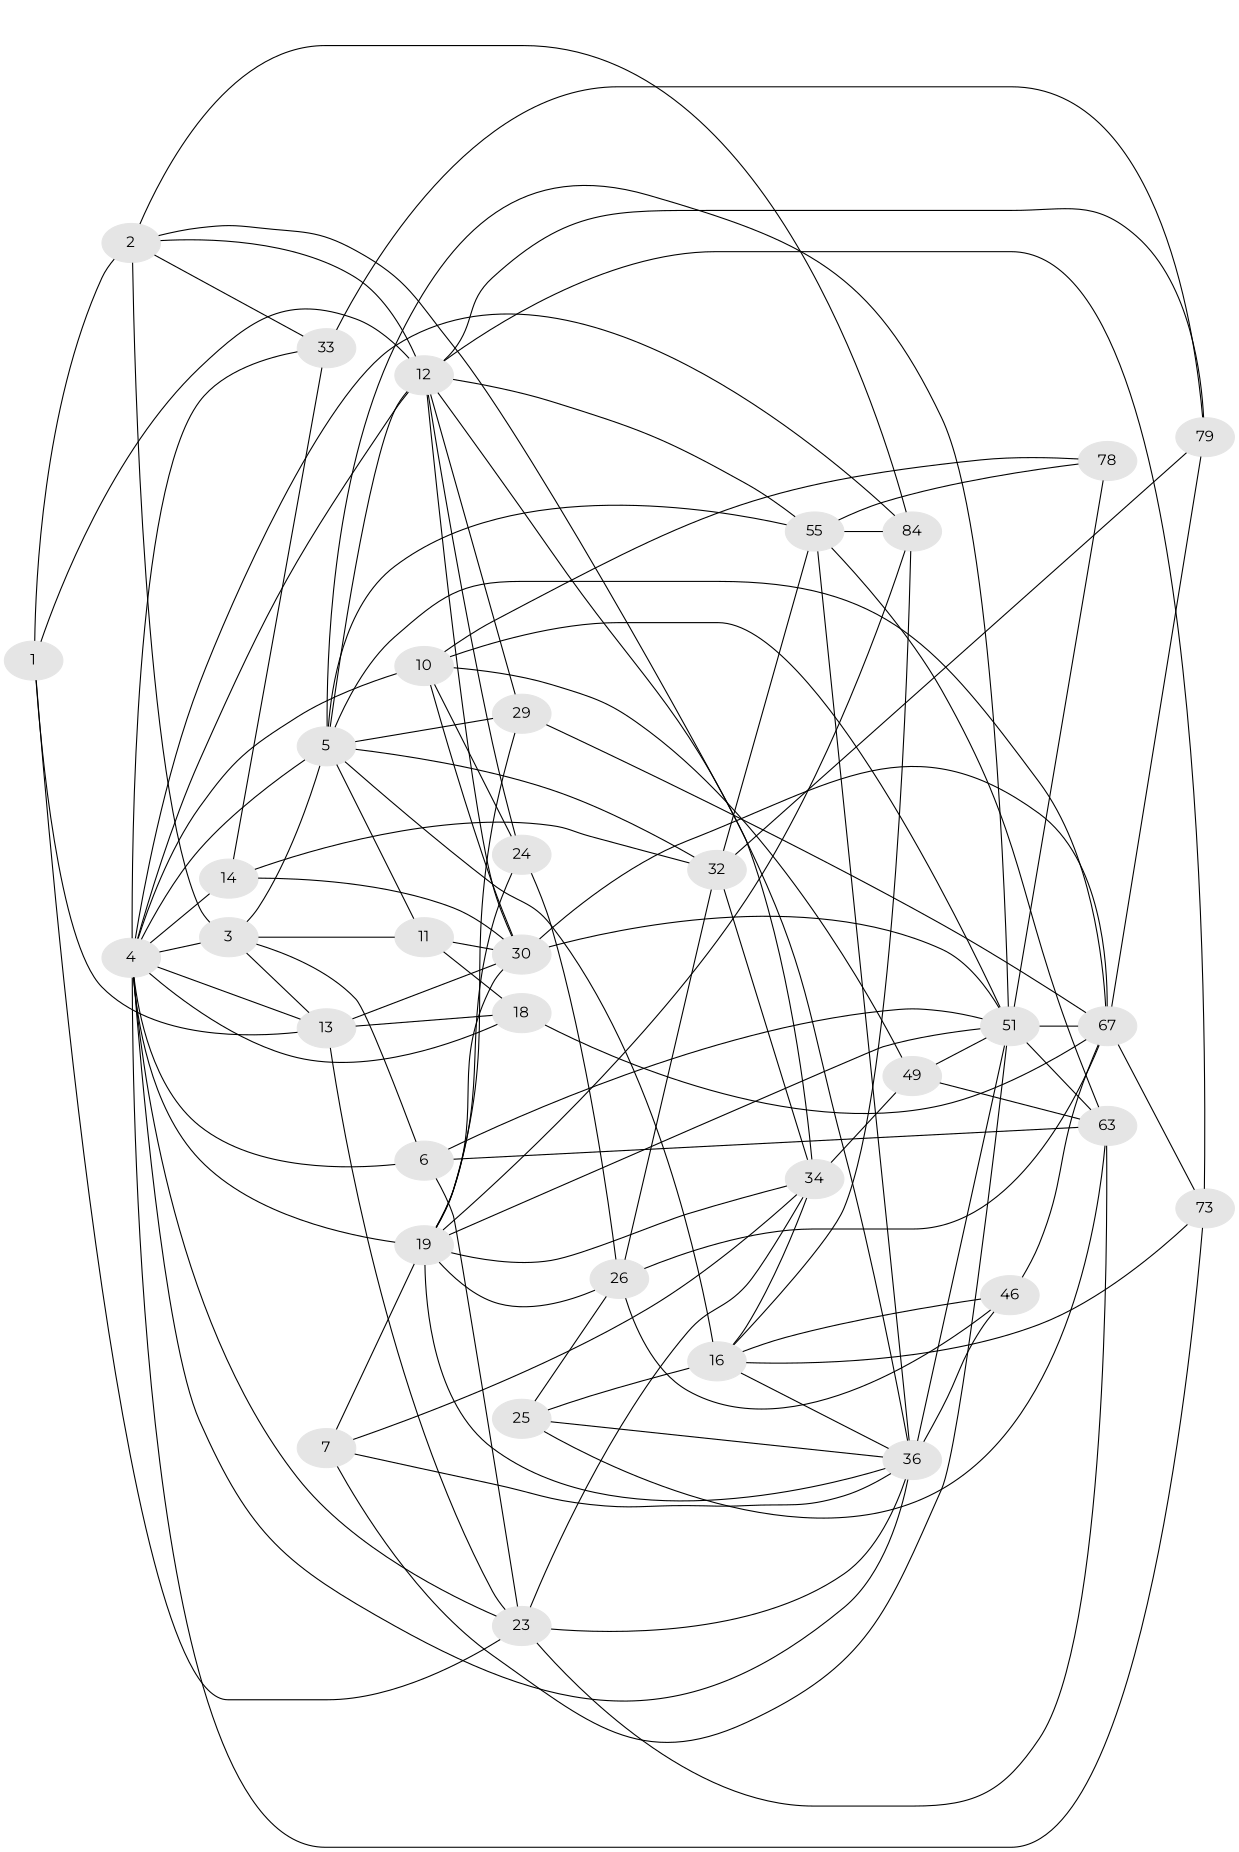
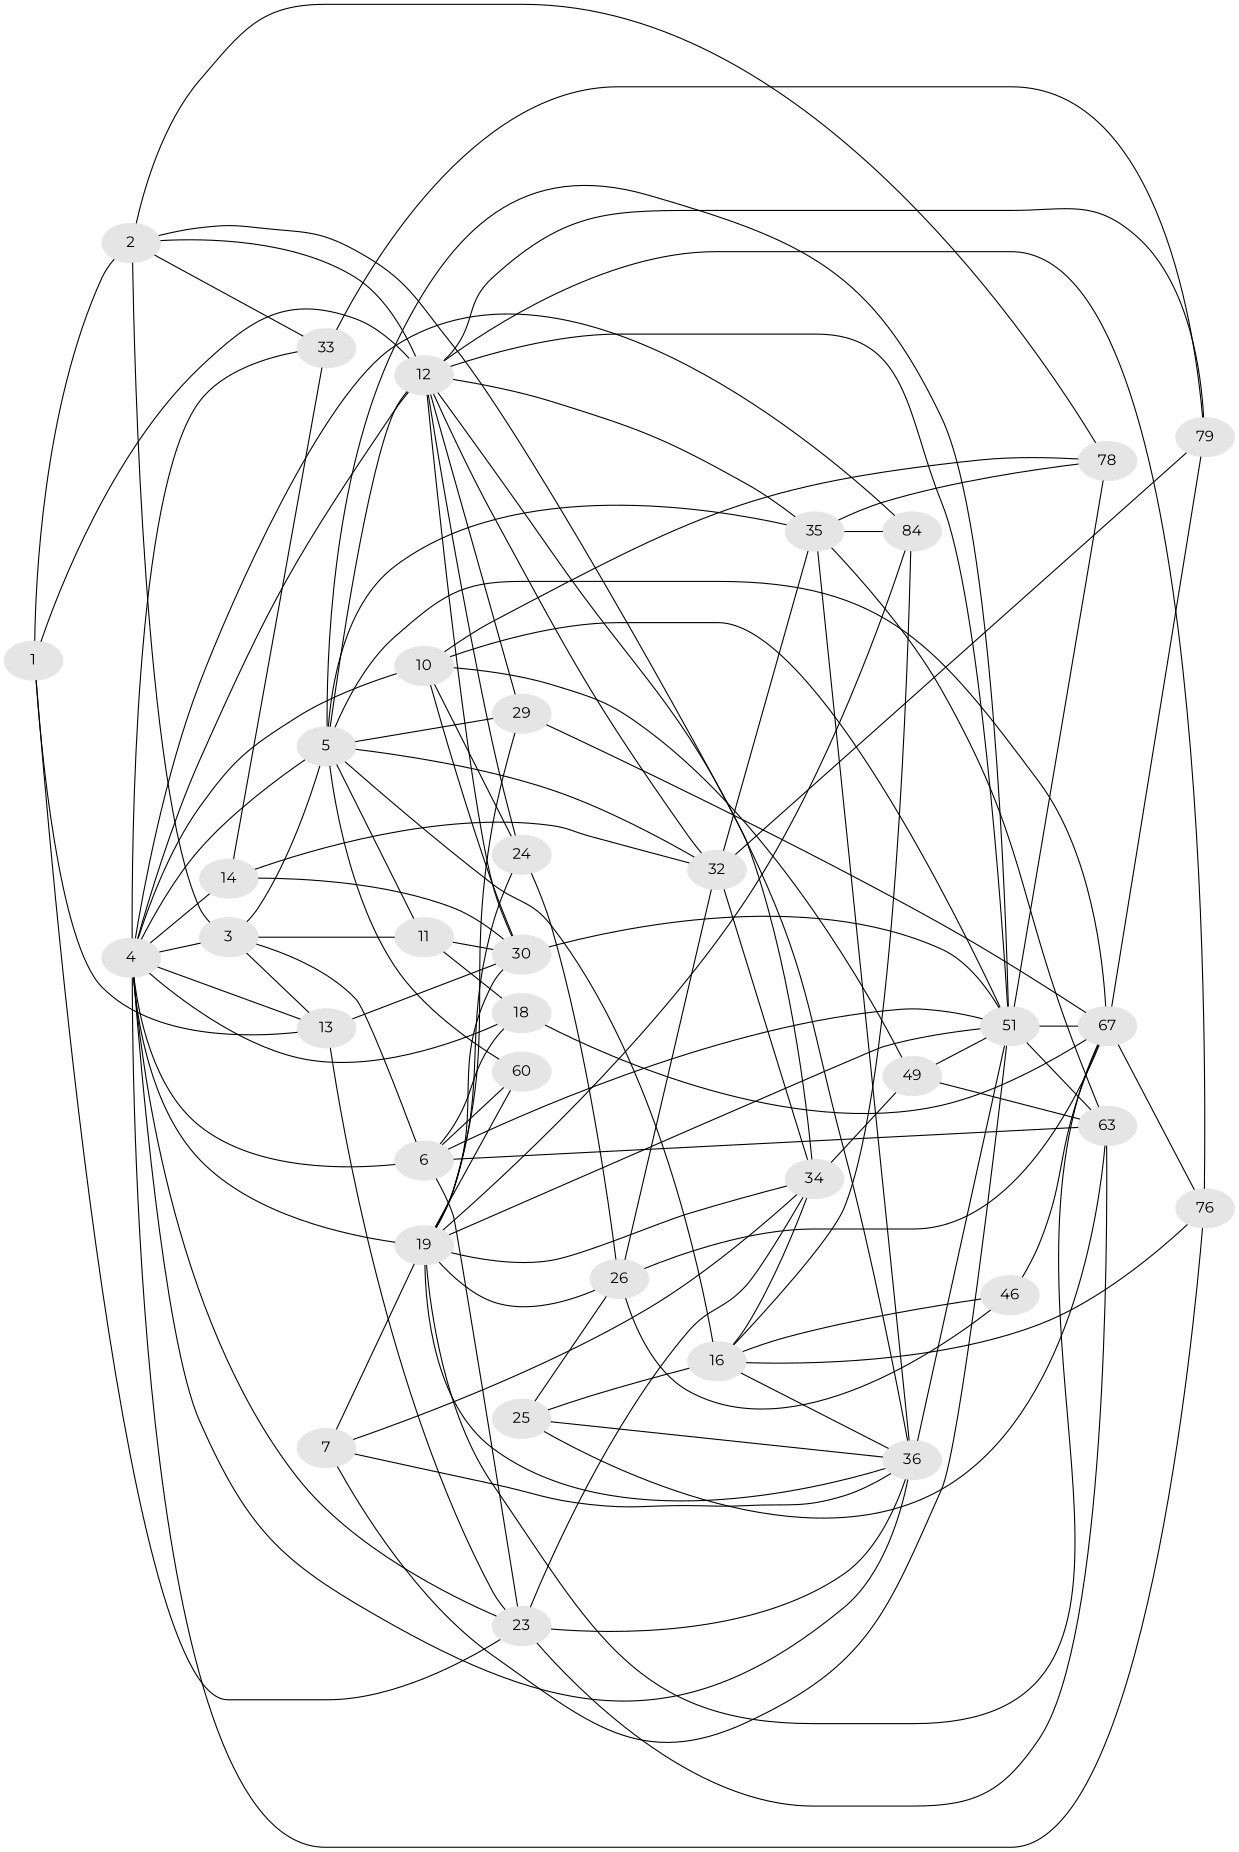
(609, 62) -> (641, 25)
none -> (918, 434)
(815, 532) -> (815, 532)
none -> (550, 619)
(860, 774) -> (927, 1721)
(424, 1021) -> (460, 1114)
none -> (522, 1072)
(1205, 1208) -> (1205, 1208)
(957, 1376) -> none
